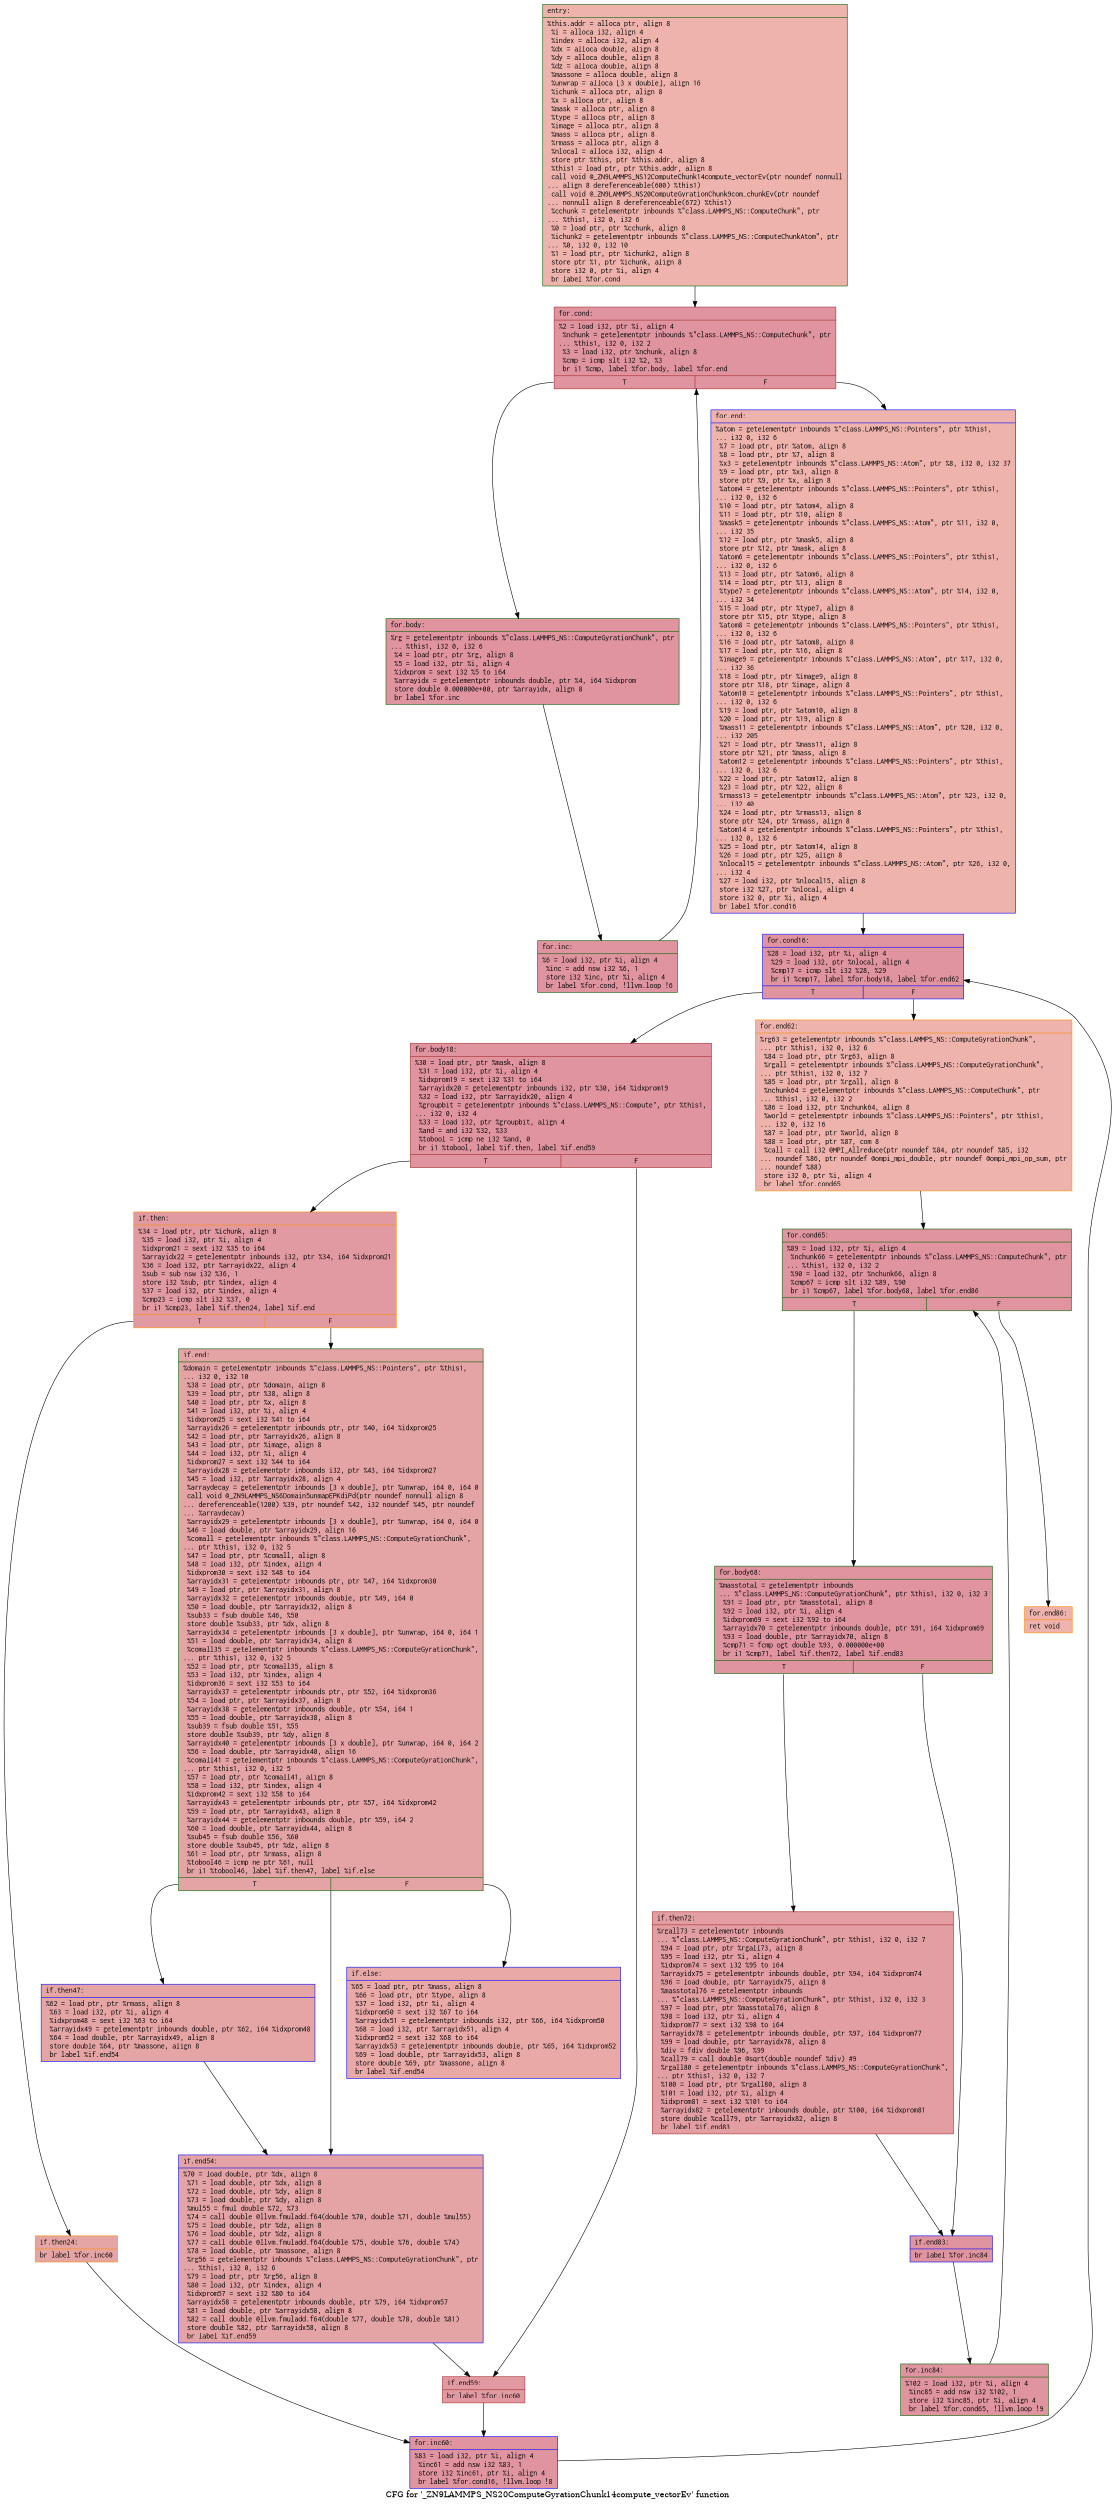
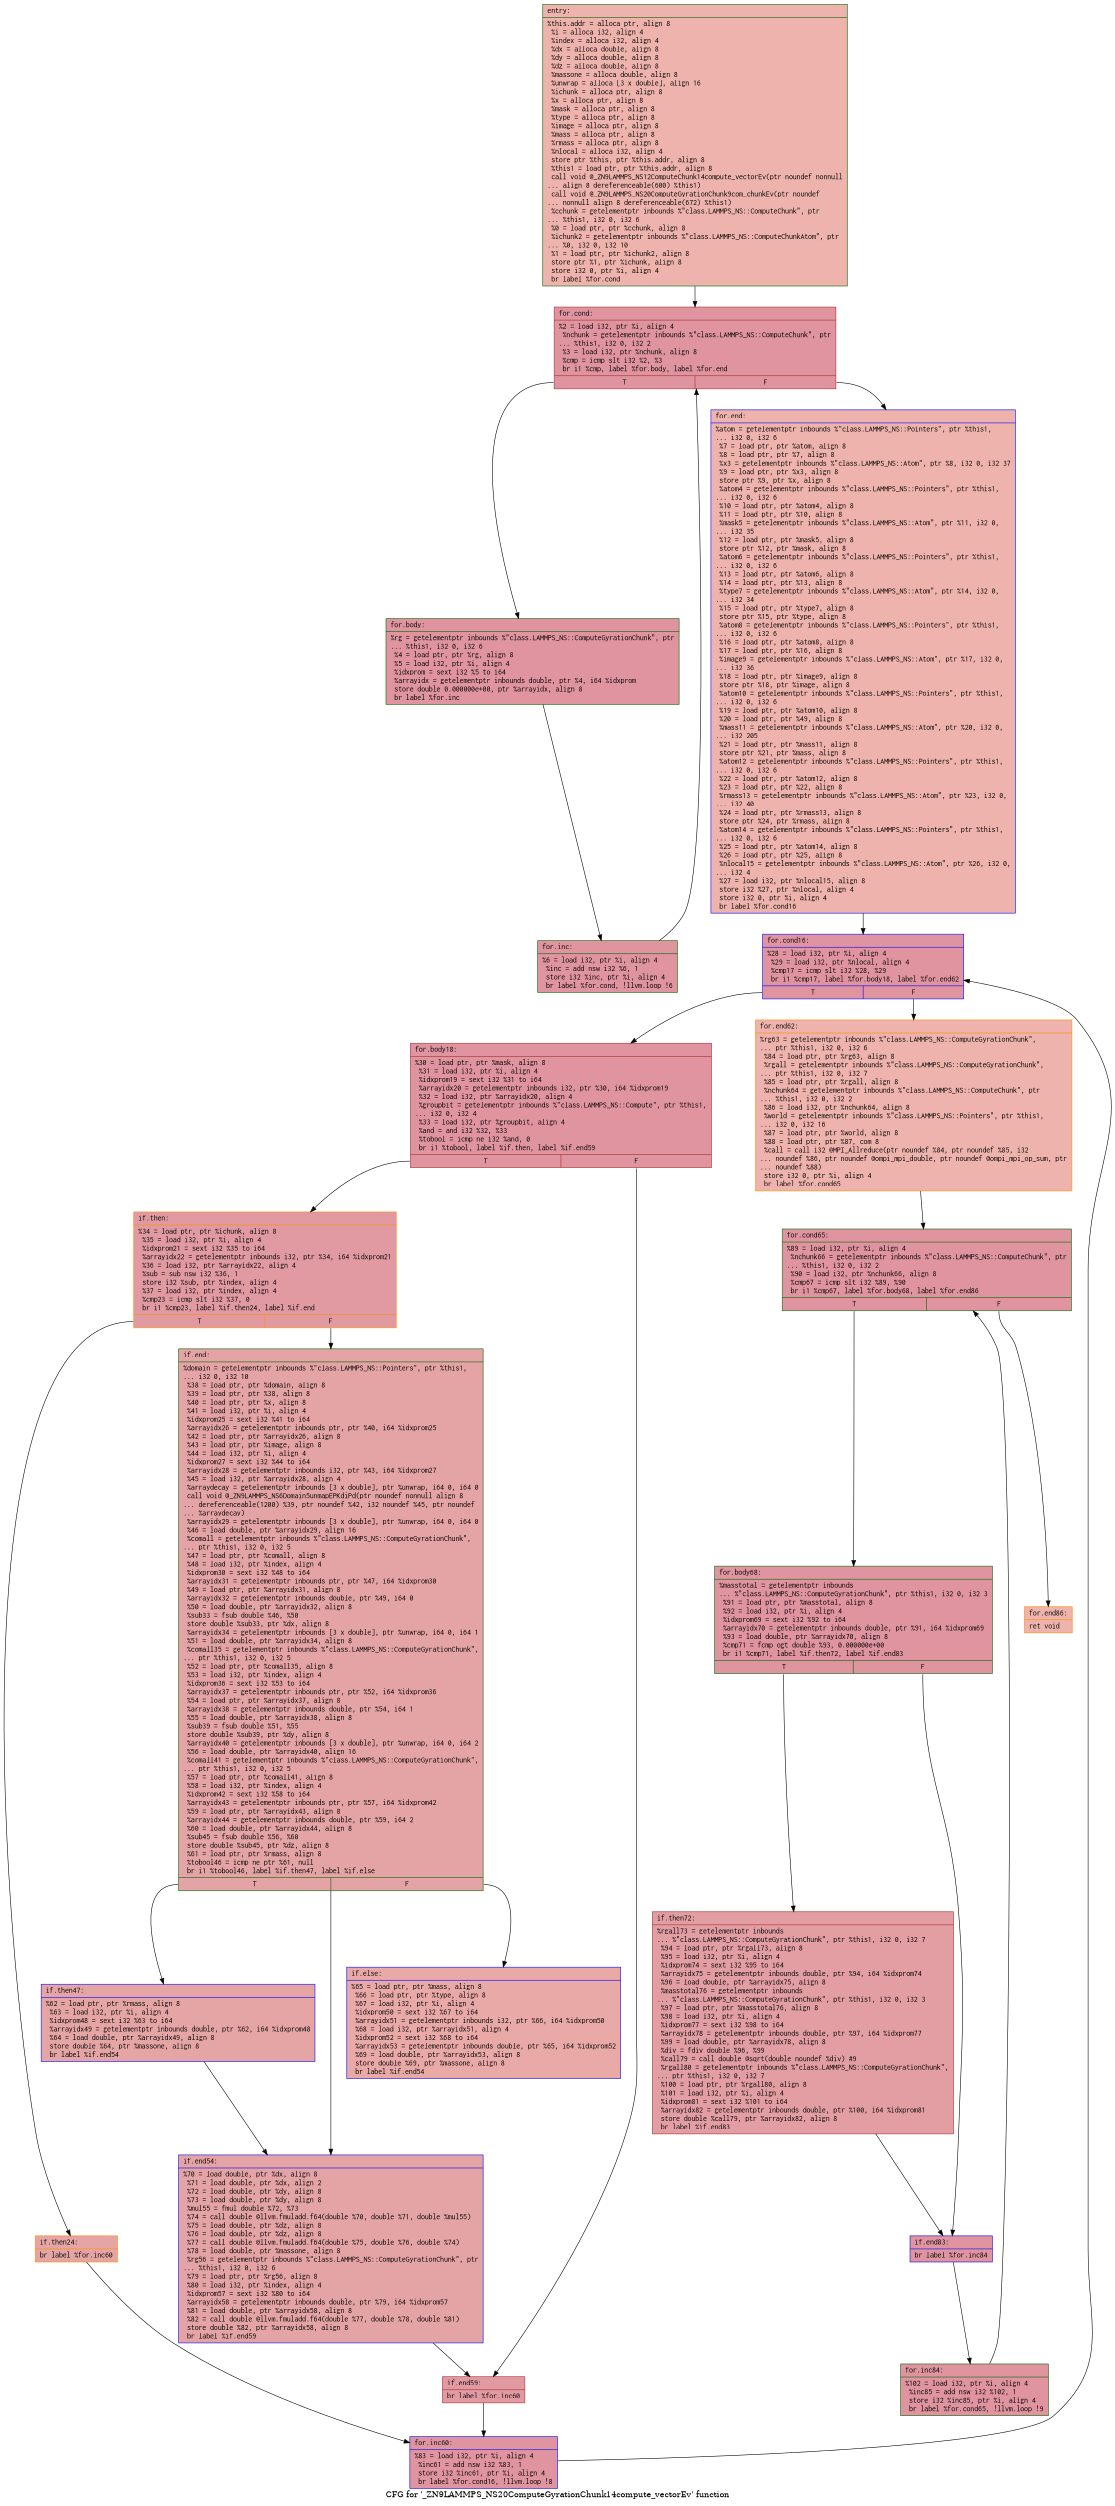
(779, 719) -> (779, 719)
(413, 2004) -> (413, 2004)
(252, 2183) -> (252, 2183)
